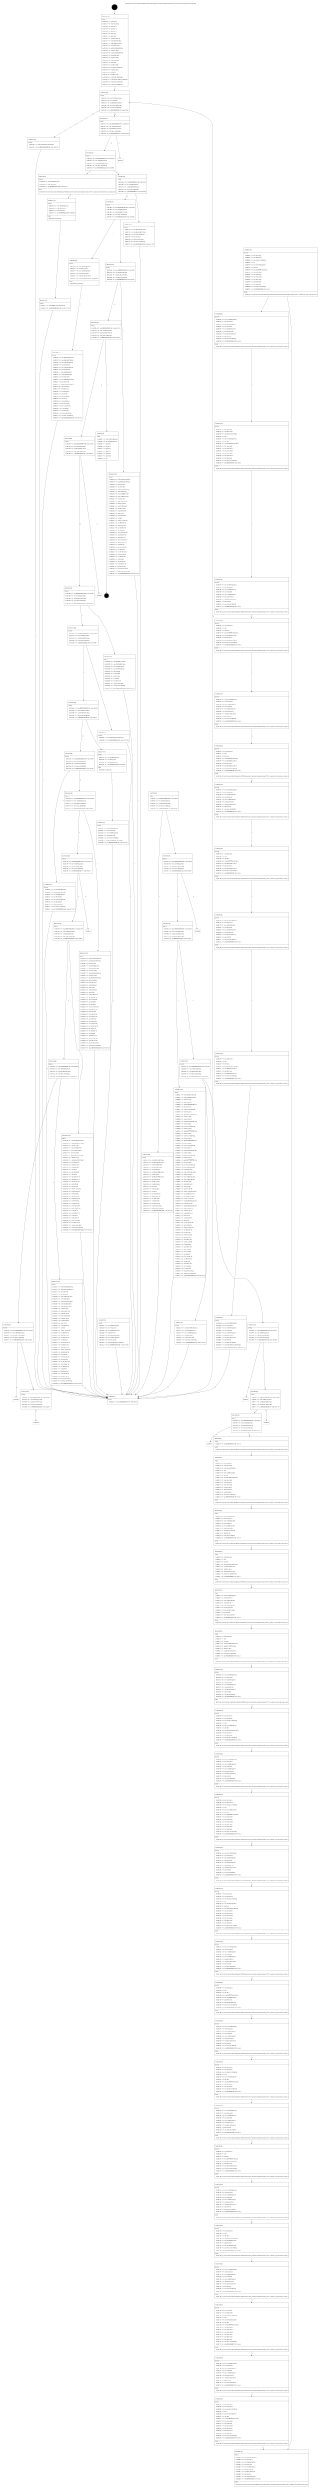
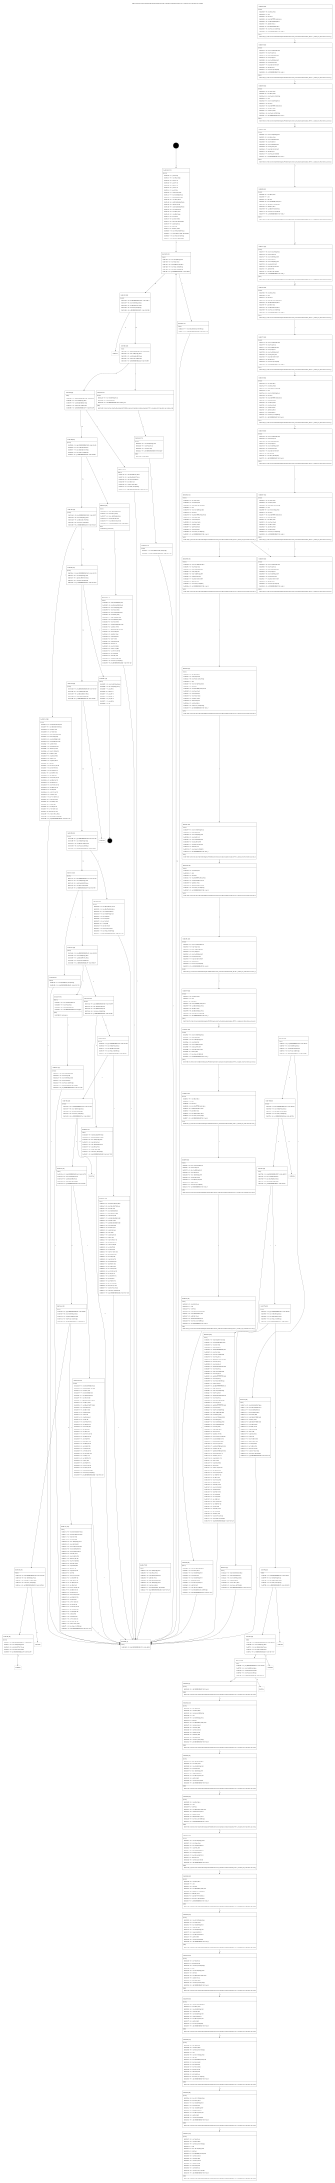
(252, 1958) -> none
